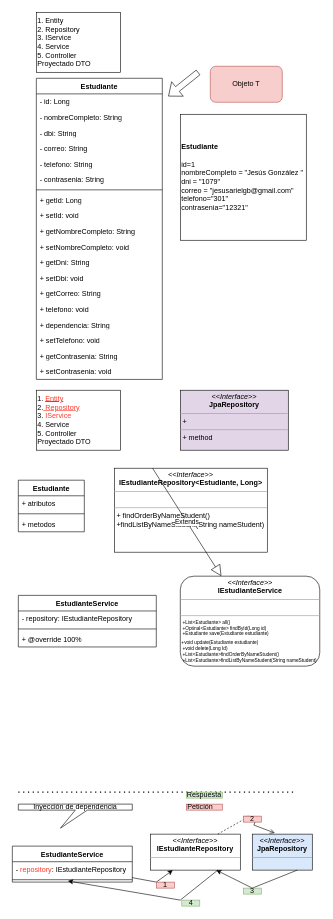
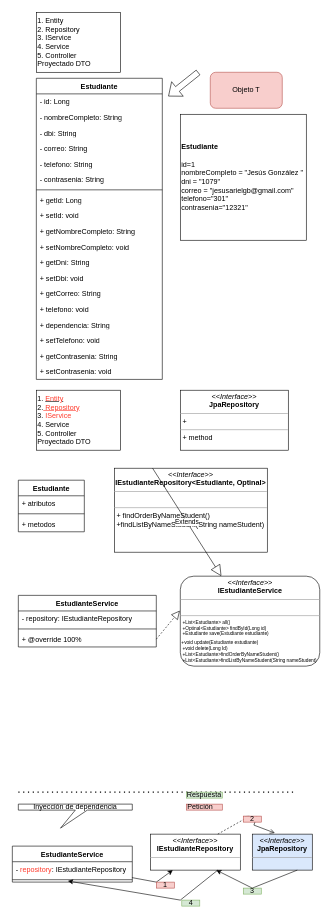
(246, 84) -> (246, 90)
(234, 420) -> (234, 420)
(191, 490) -> (191, 494)
none -> (166, 628)
